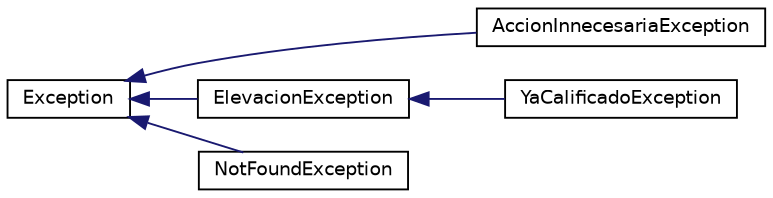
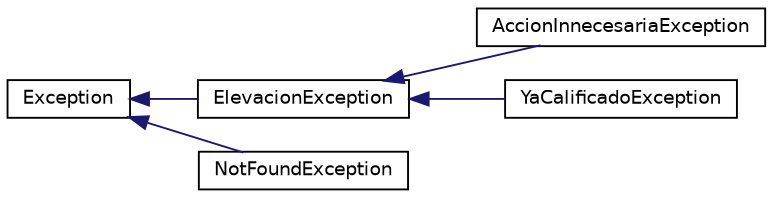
(309, 47) -> (472, 61)
